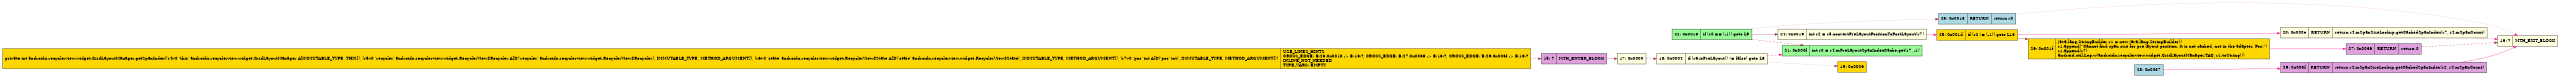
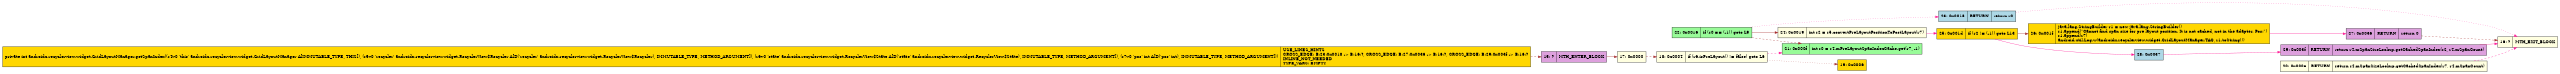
(1843, 22) -> (1843, 20)
(2147, 34) -> (2063, 51)
